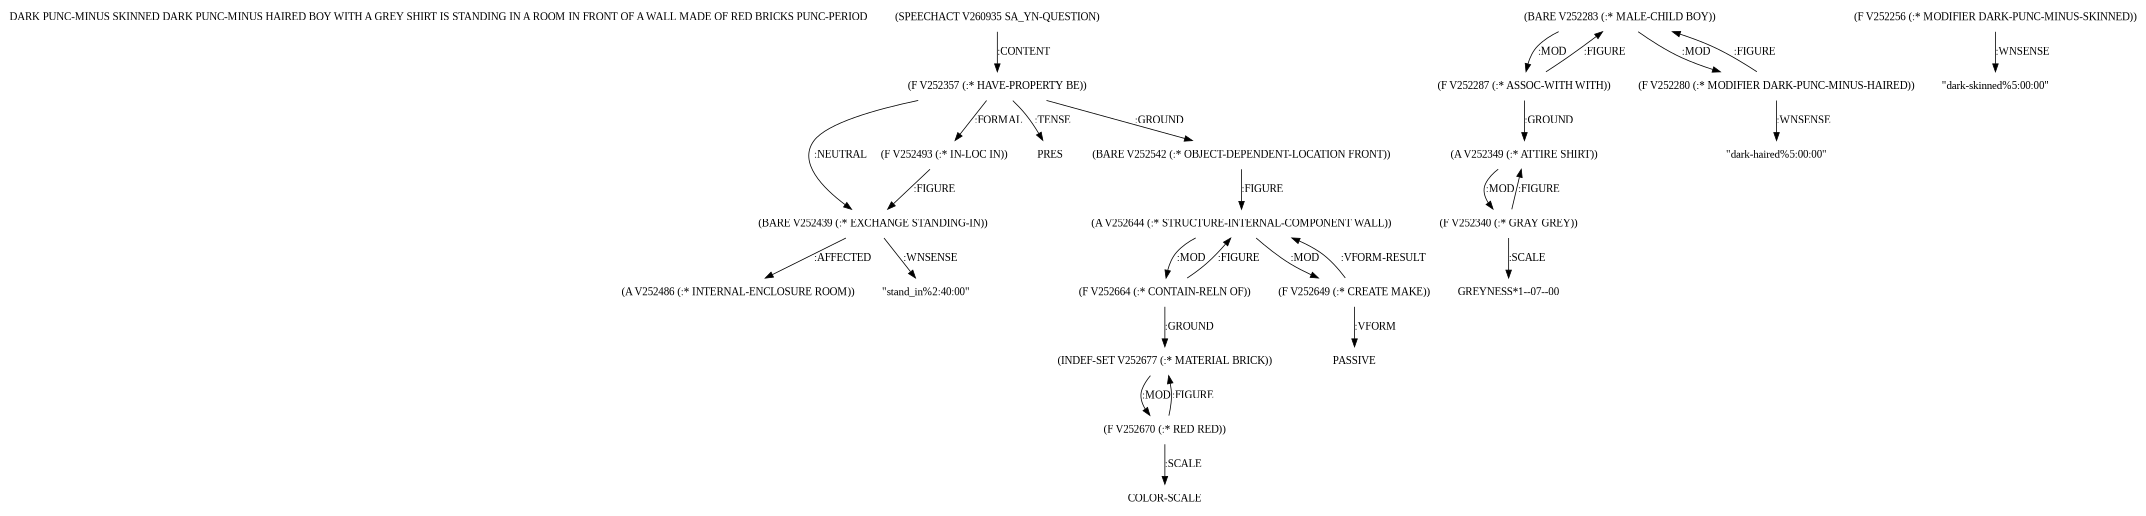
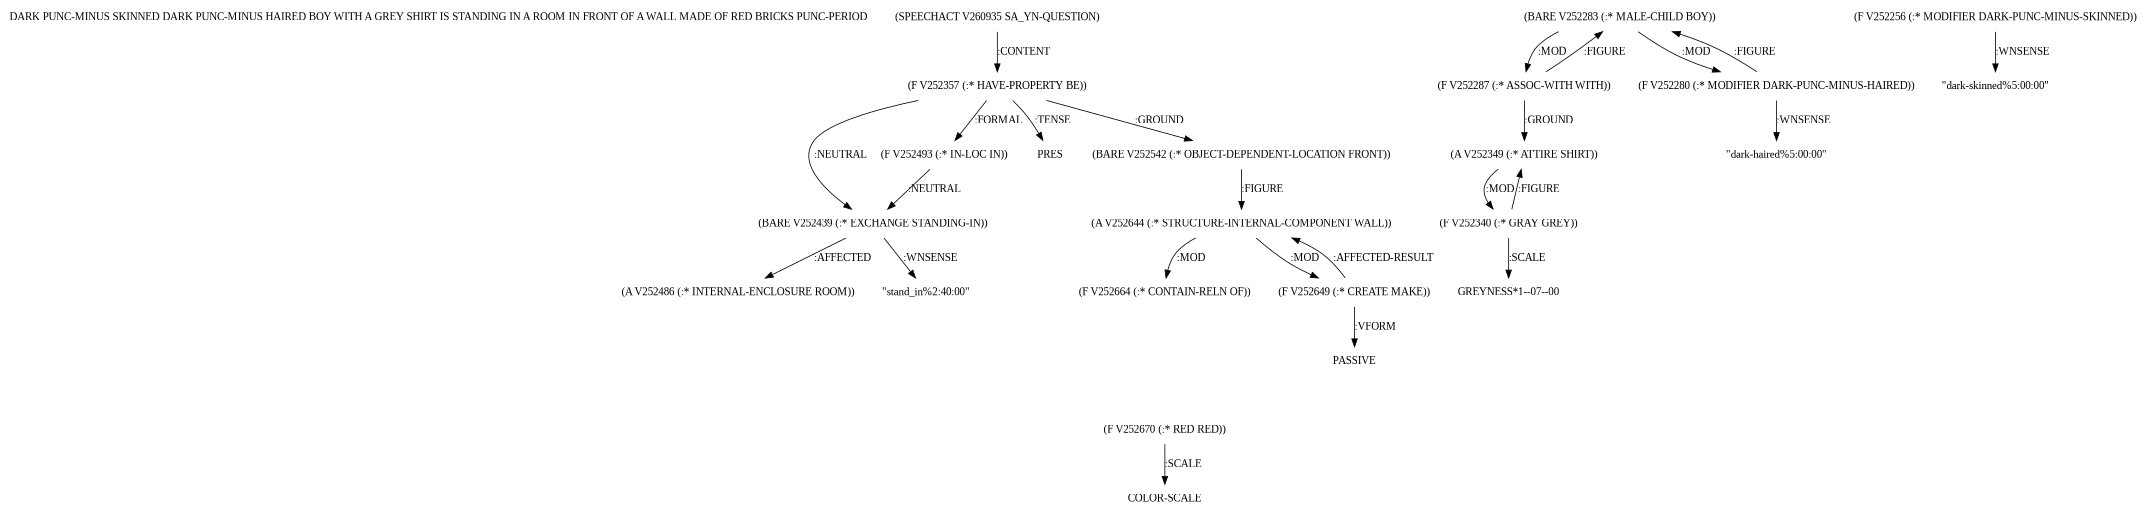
(935, 189) -> (935, 189)
(1383, 258) -> (1383, 258)
(1208, 263) -> none
(1165, 361) -> none
